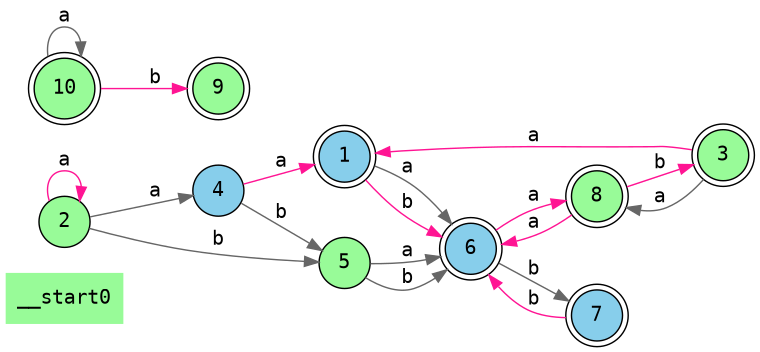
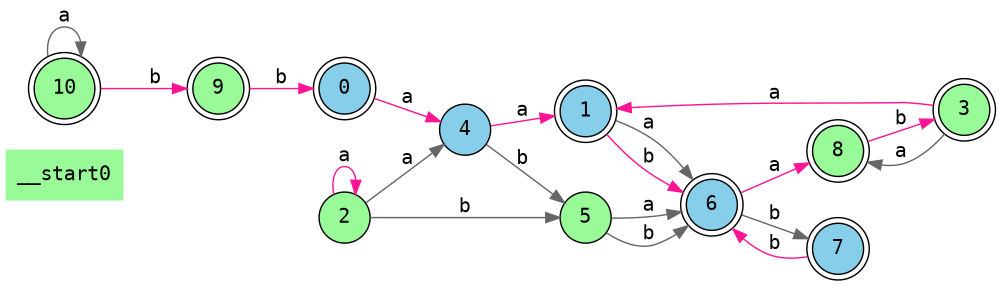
none -> (345, 89)
(545, 231) -> none
